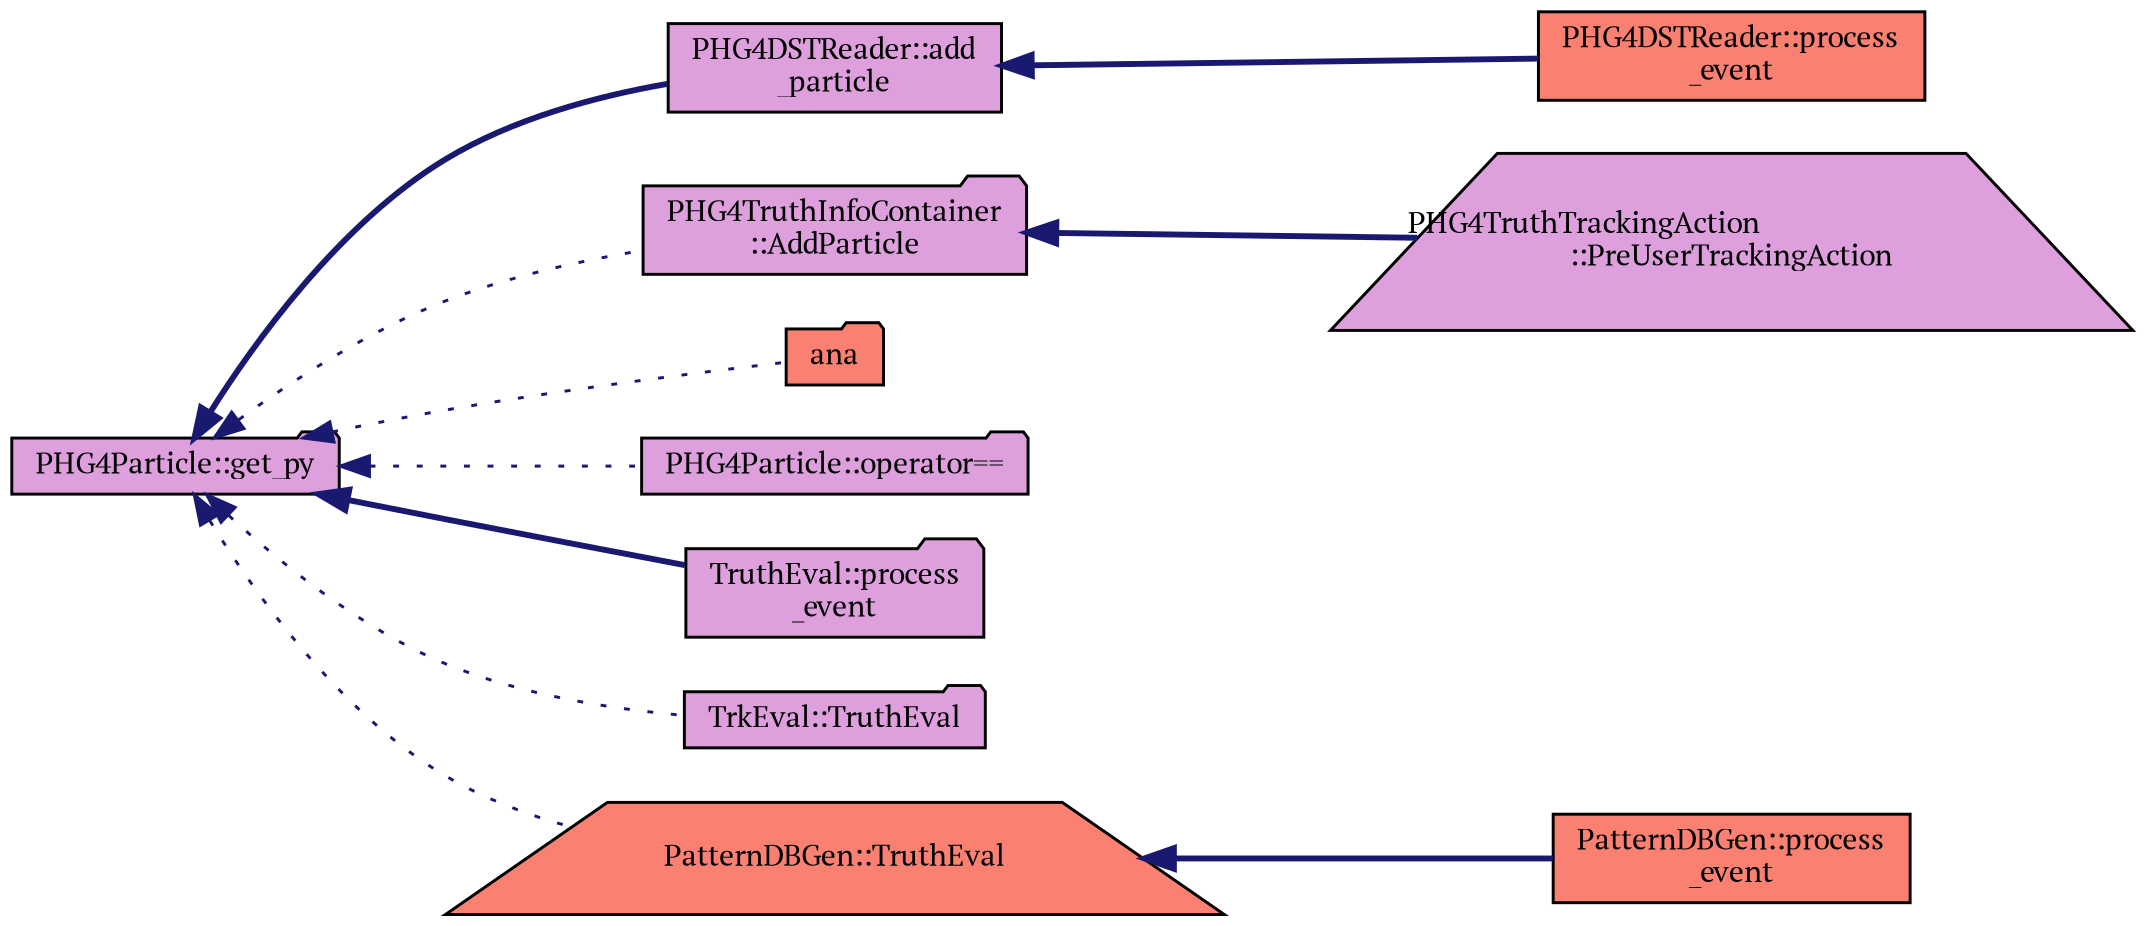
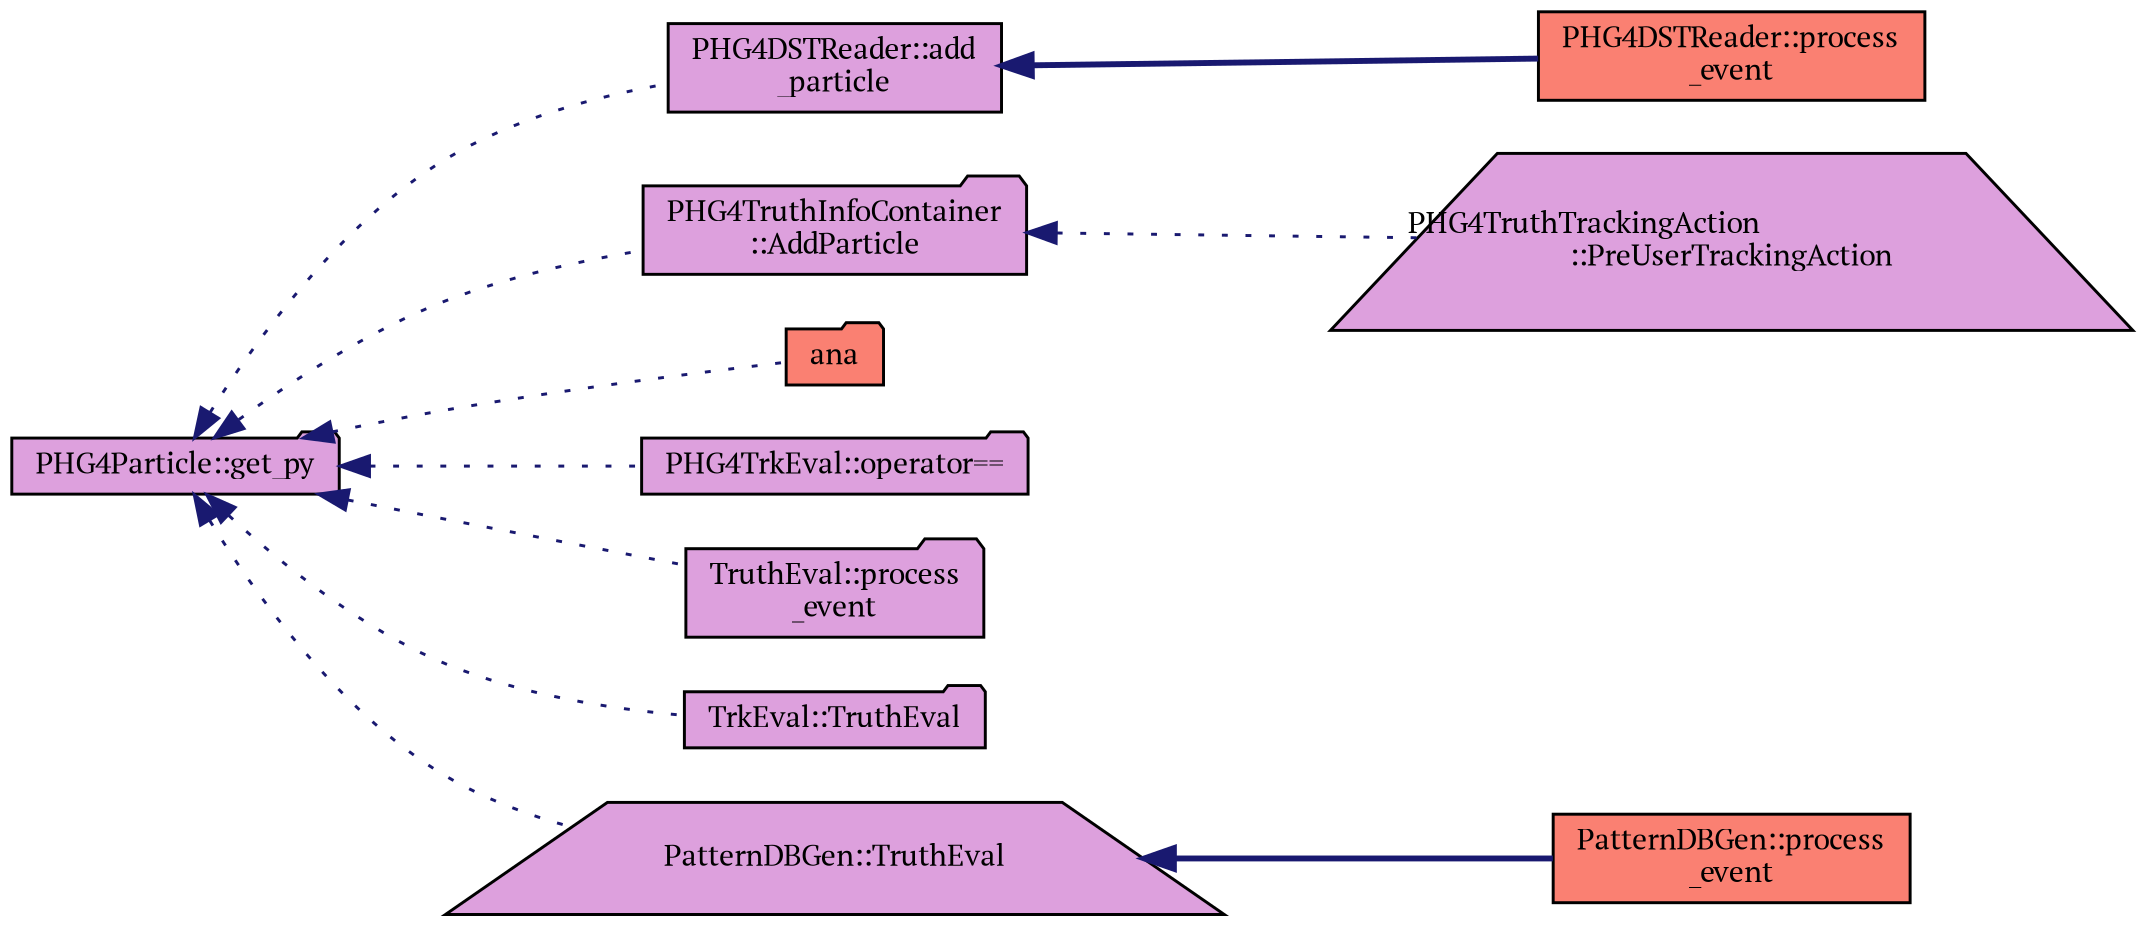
(399, 192) -> (399, 192)
(1237, 235) -> (1237, 235)
(835, 466) -> (835, 466)
(516, 533) -> (516, 533)
(835, 858) -> (835, 858)
